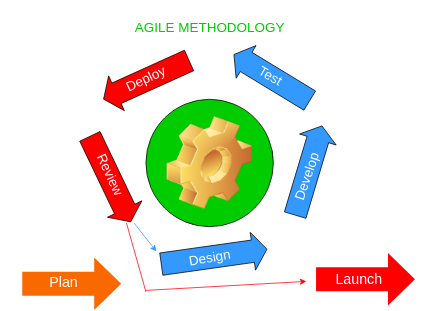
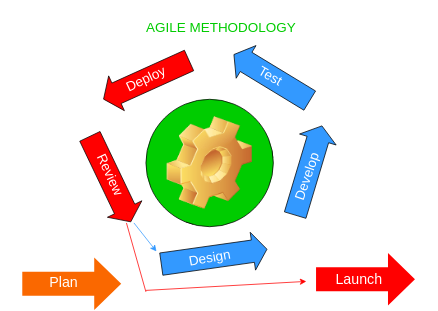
(210, 28) -> (221, 28)
